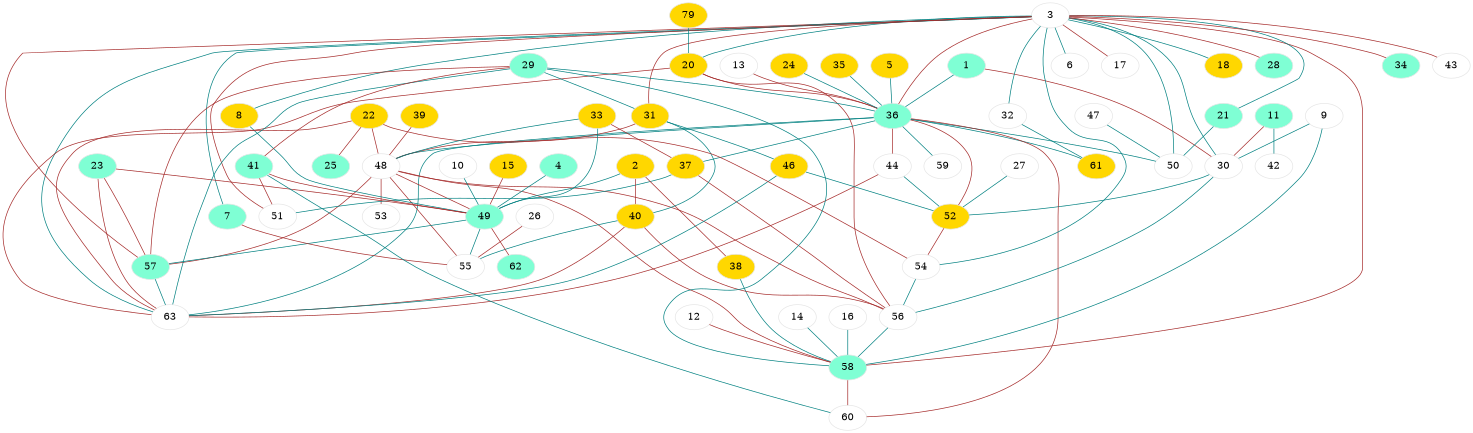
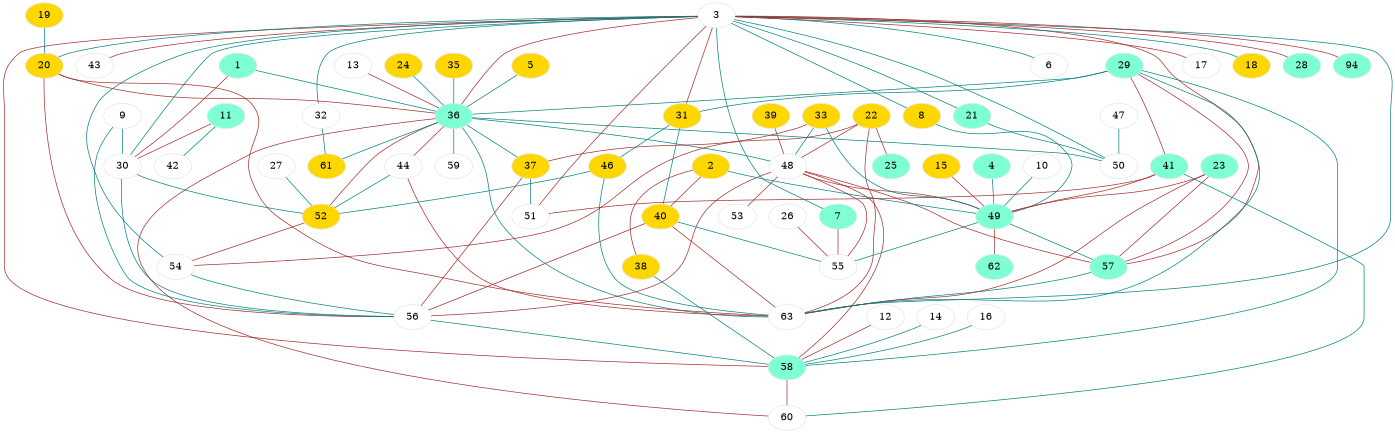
(688, 15) -> (44, 15)
(1401, 66) -> (1352, 66)
(516, 141) -> none
(1123, 293) -> (157, 293)
